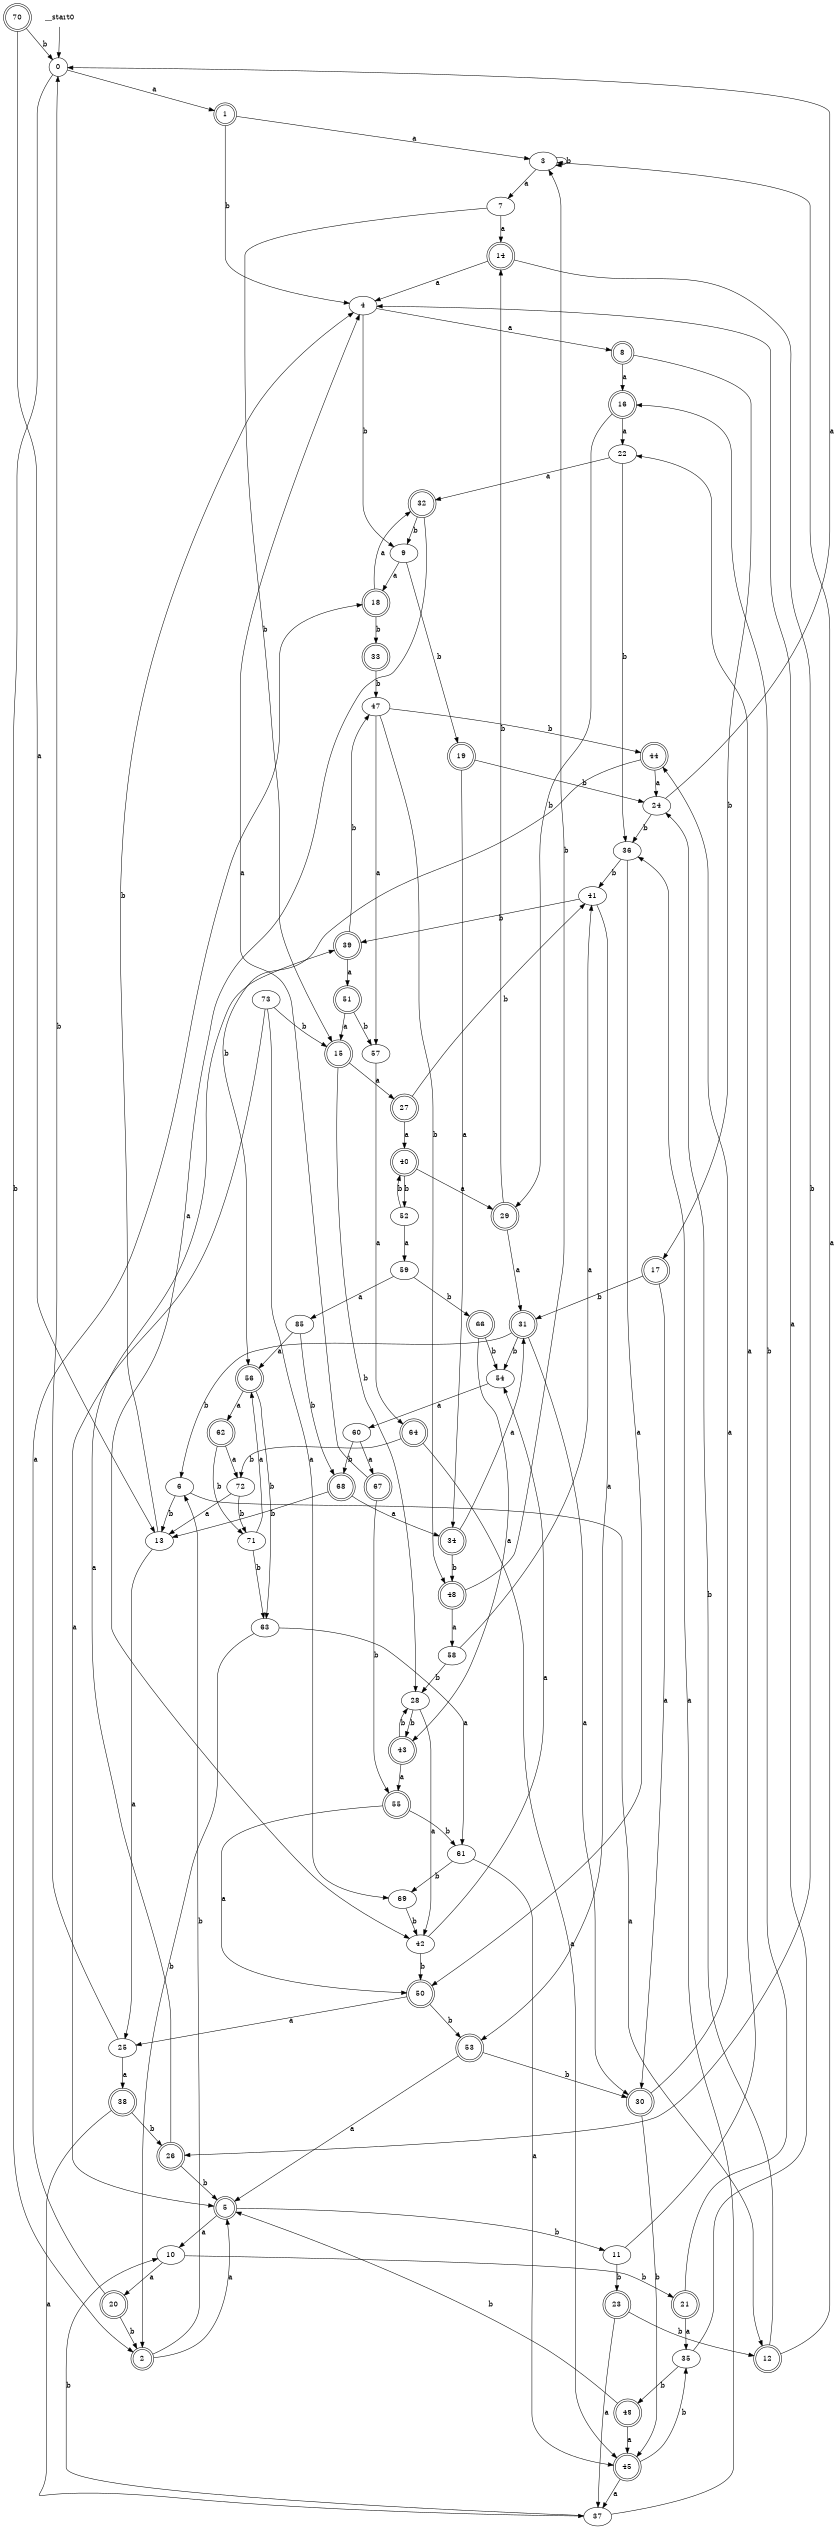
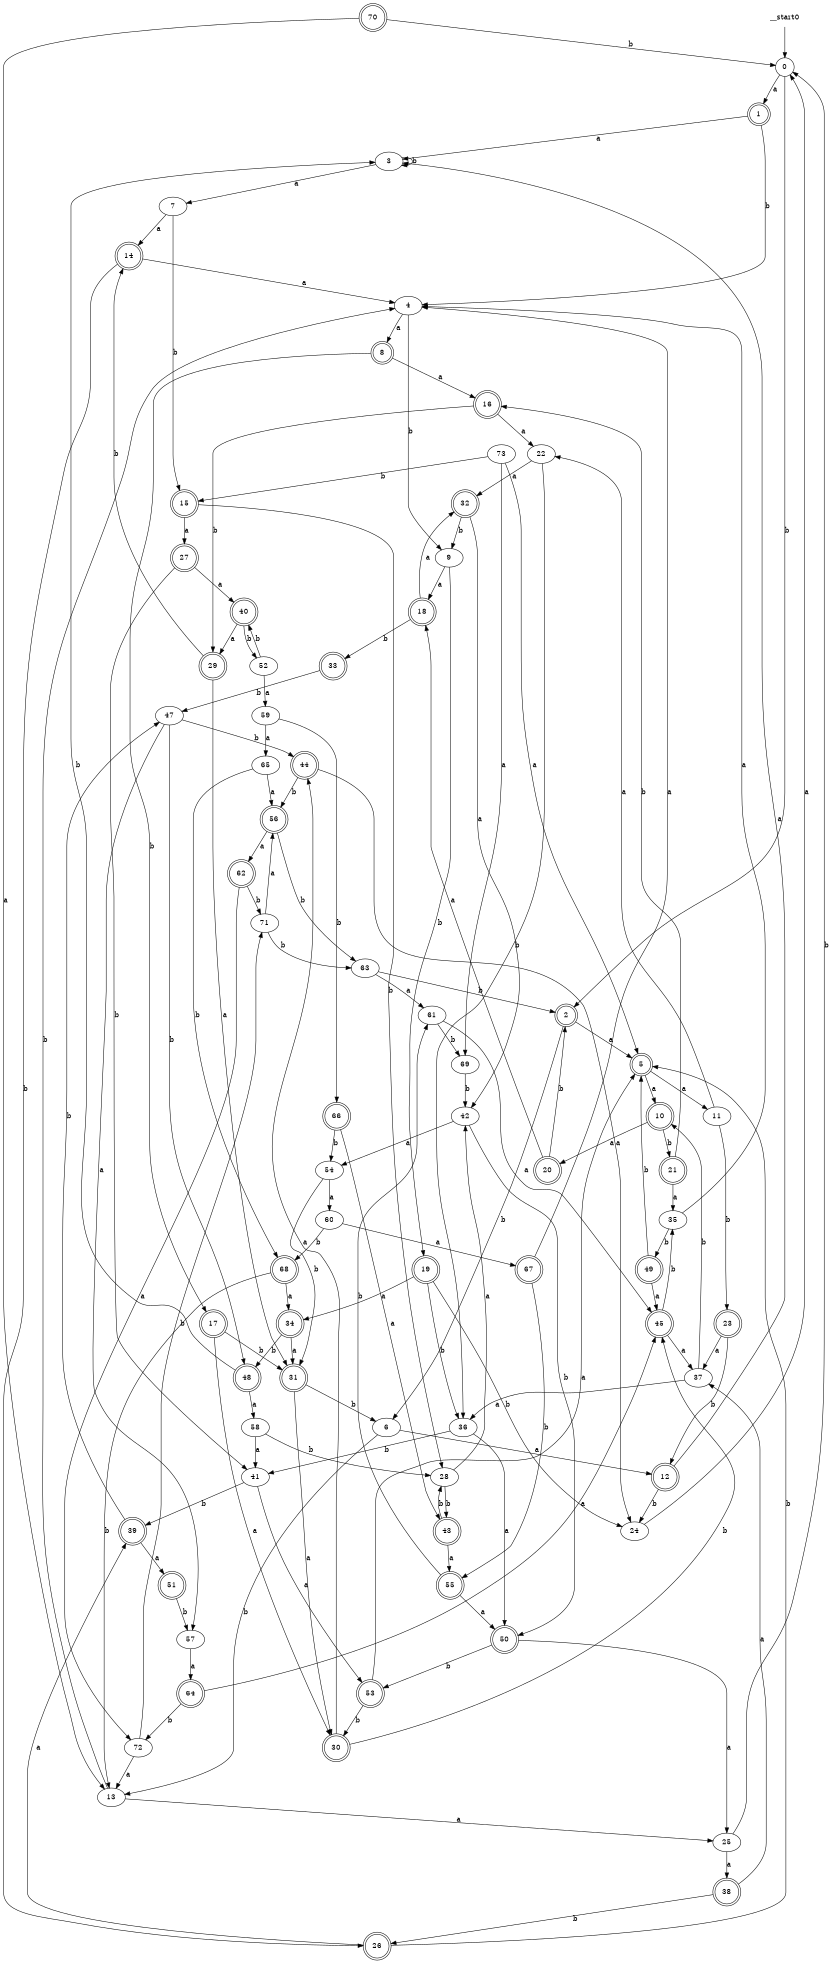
(643, 826) -> (438, 1343)
(343, 1024) -> none
(300, 1325) -> (266, 765)
(512, 1351) -> (307, 1263)
(557, 2233) -> (684, 1089)
(171, 2255) -> (660, 1116)
